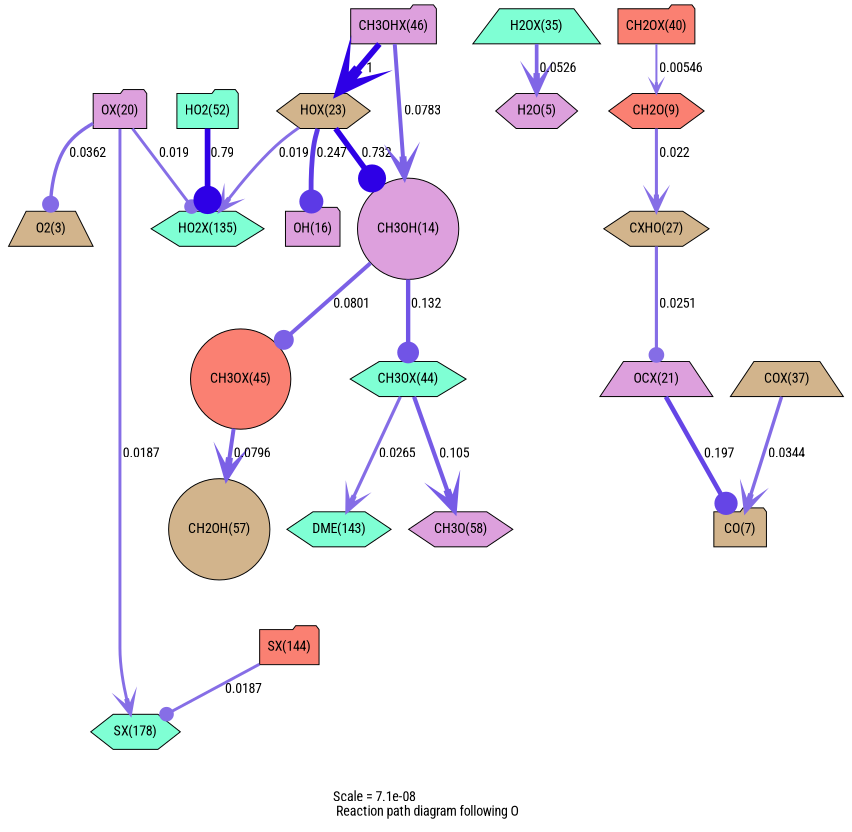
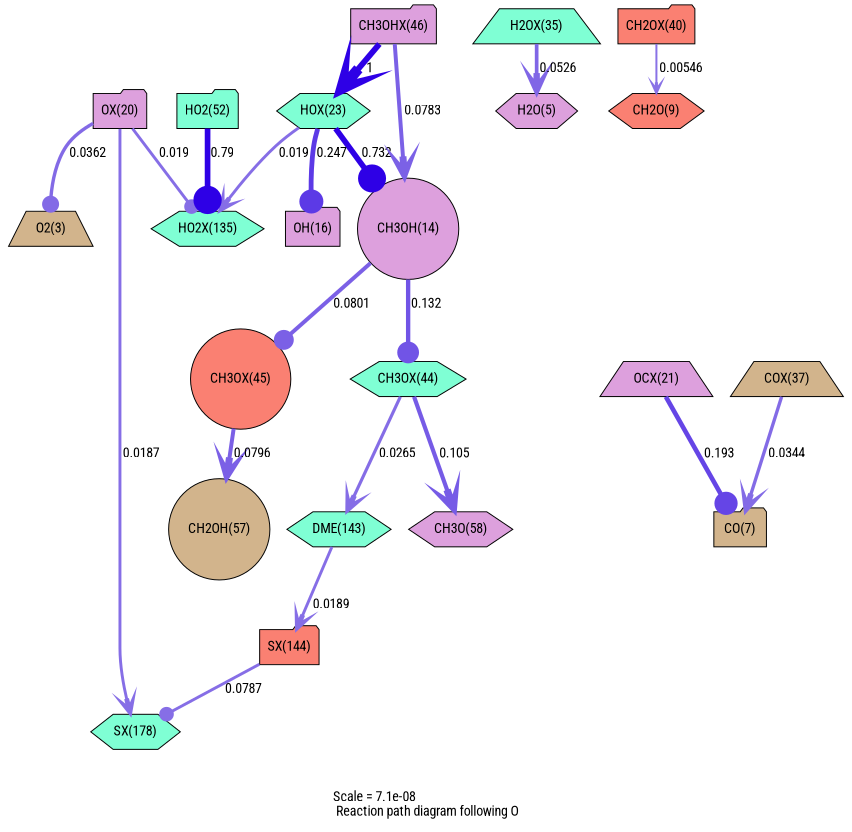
(323, 111) -> (323, 111)
(656, 229) -> none
(718, 454) -> (718, 454)
none -> (317, 581)
(242, 689) -> (242, 689)
